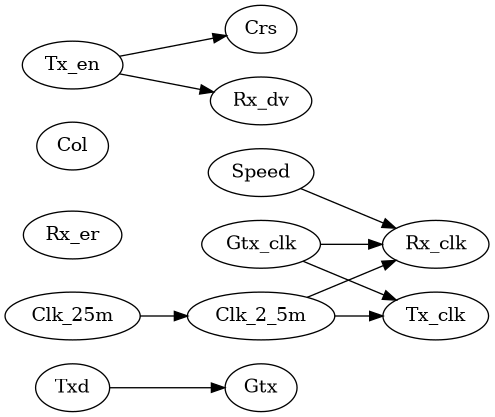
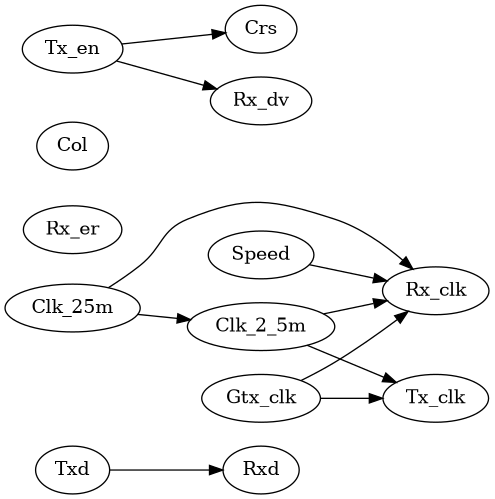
none -> (248, 203)
(261, 388) -> (261, 470)
